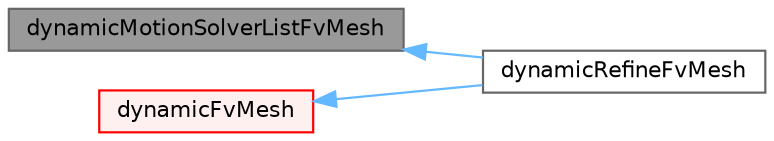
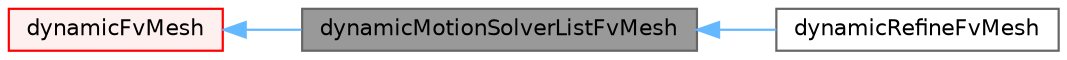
(409, 92) -> (274, 30)
